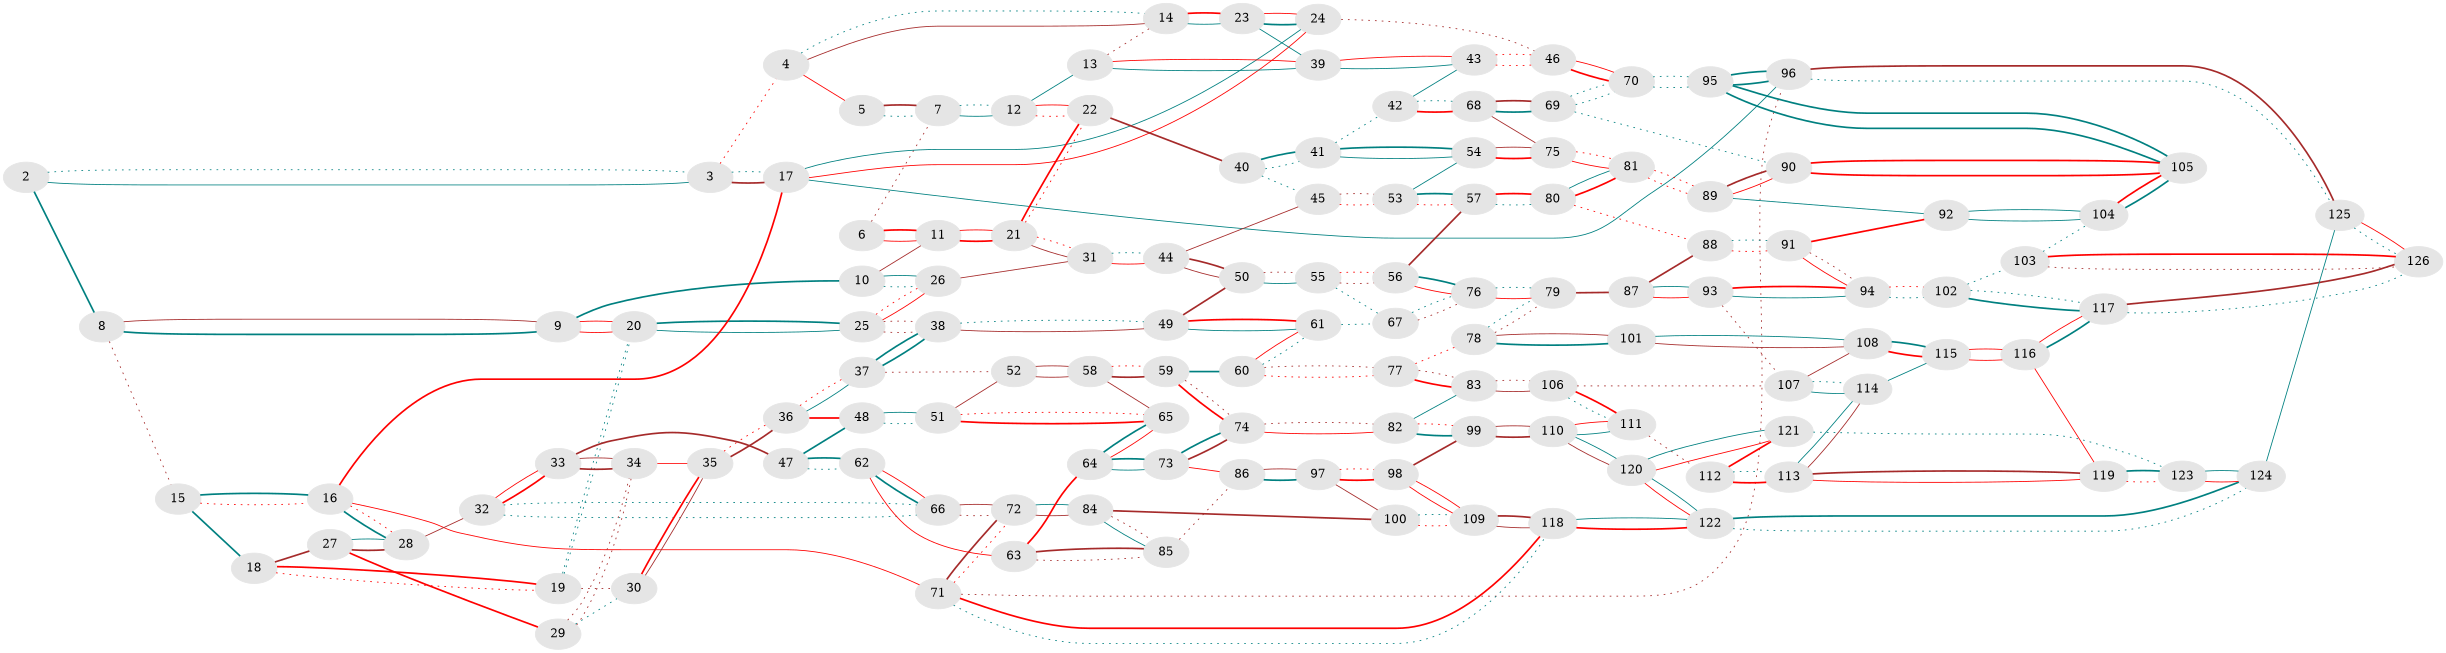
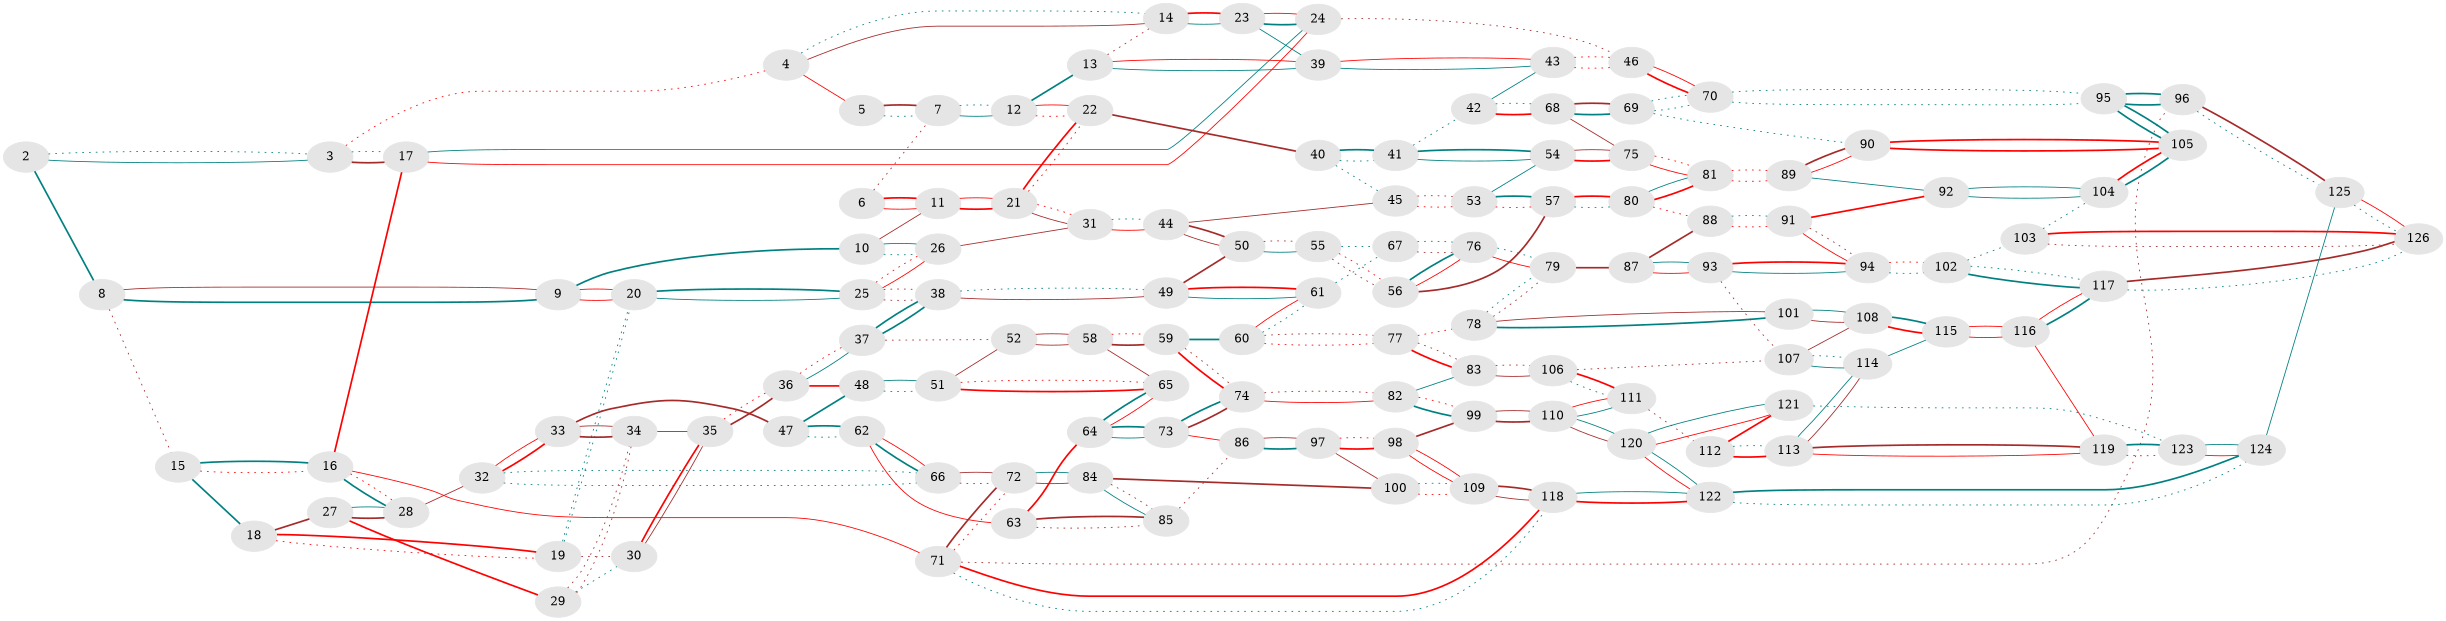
(1052, 88) -> (1052, 88)
(1317, 234) -> none
